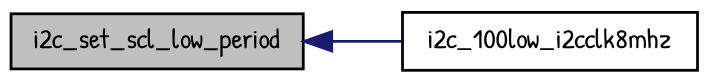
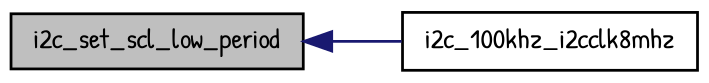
(550, 41) -> (550, 41)
